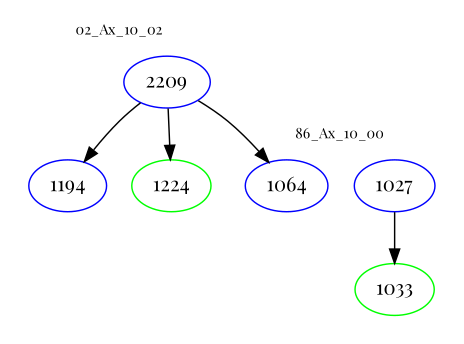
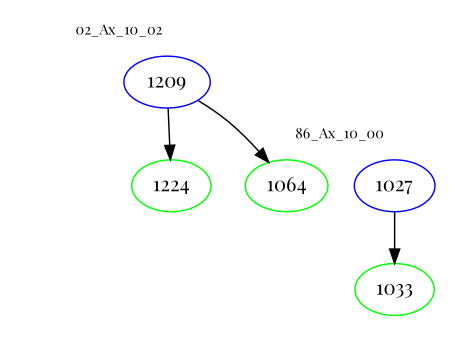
(167, 82) -> (167, 82)
(68, 186) -> none
(287, 186) -> (287, 186)
